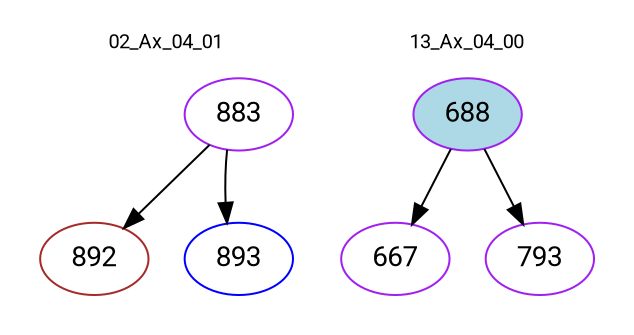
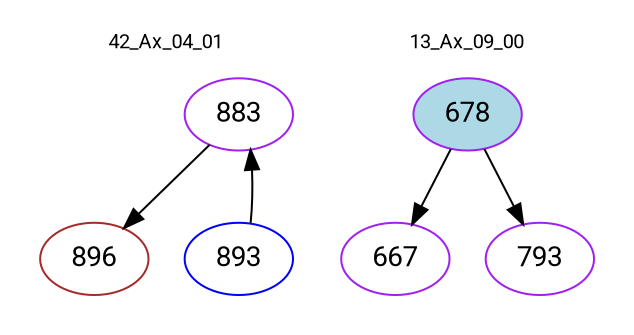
(167, 43) -> (167, 43)
(468, 43) -> (468, 43)
(468, 114) -> (468, 114)
(225, 176) -> (252, 197)
(94, 259) -> (94, 259)
